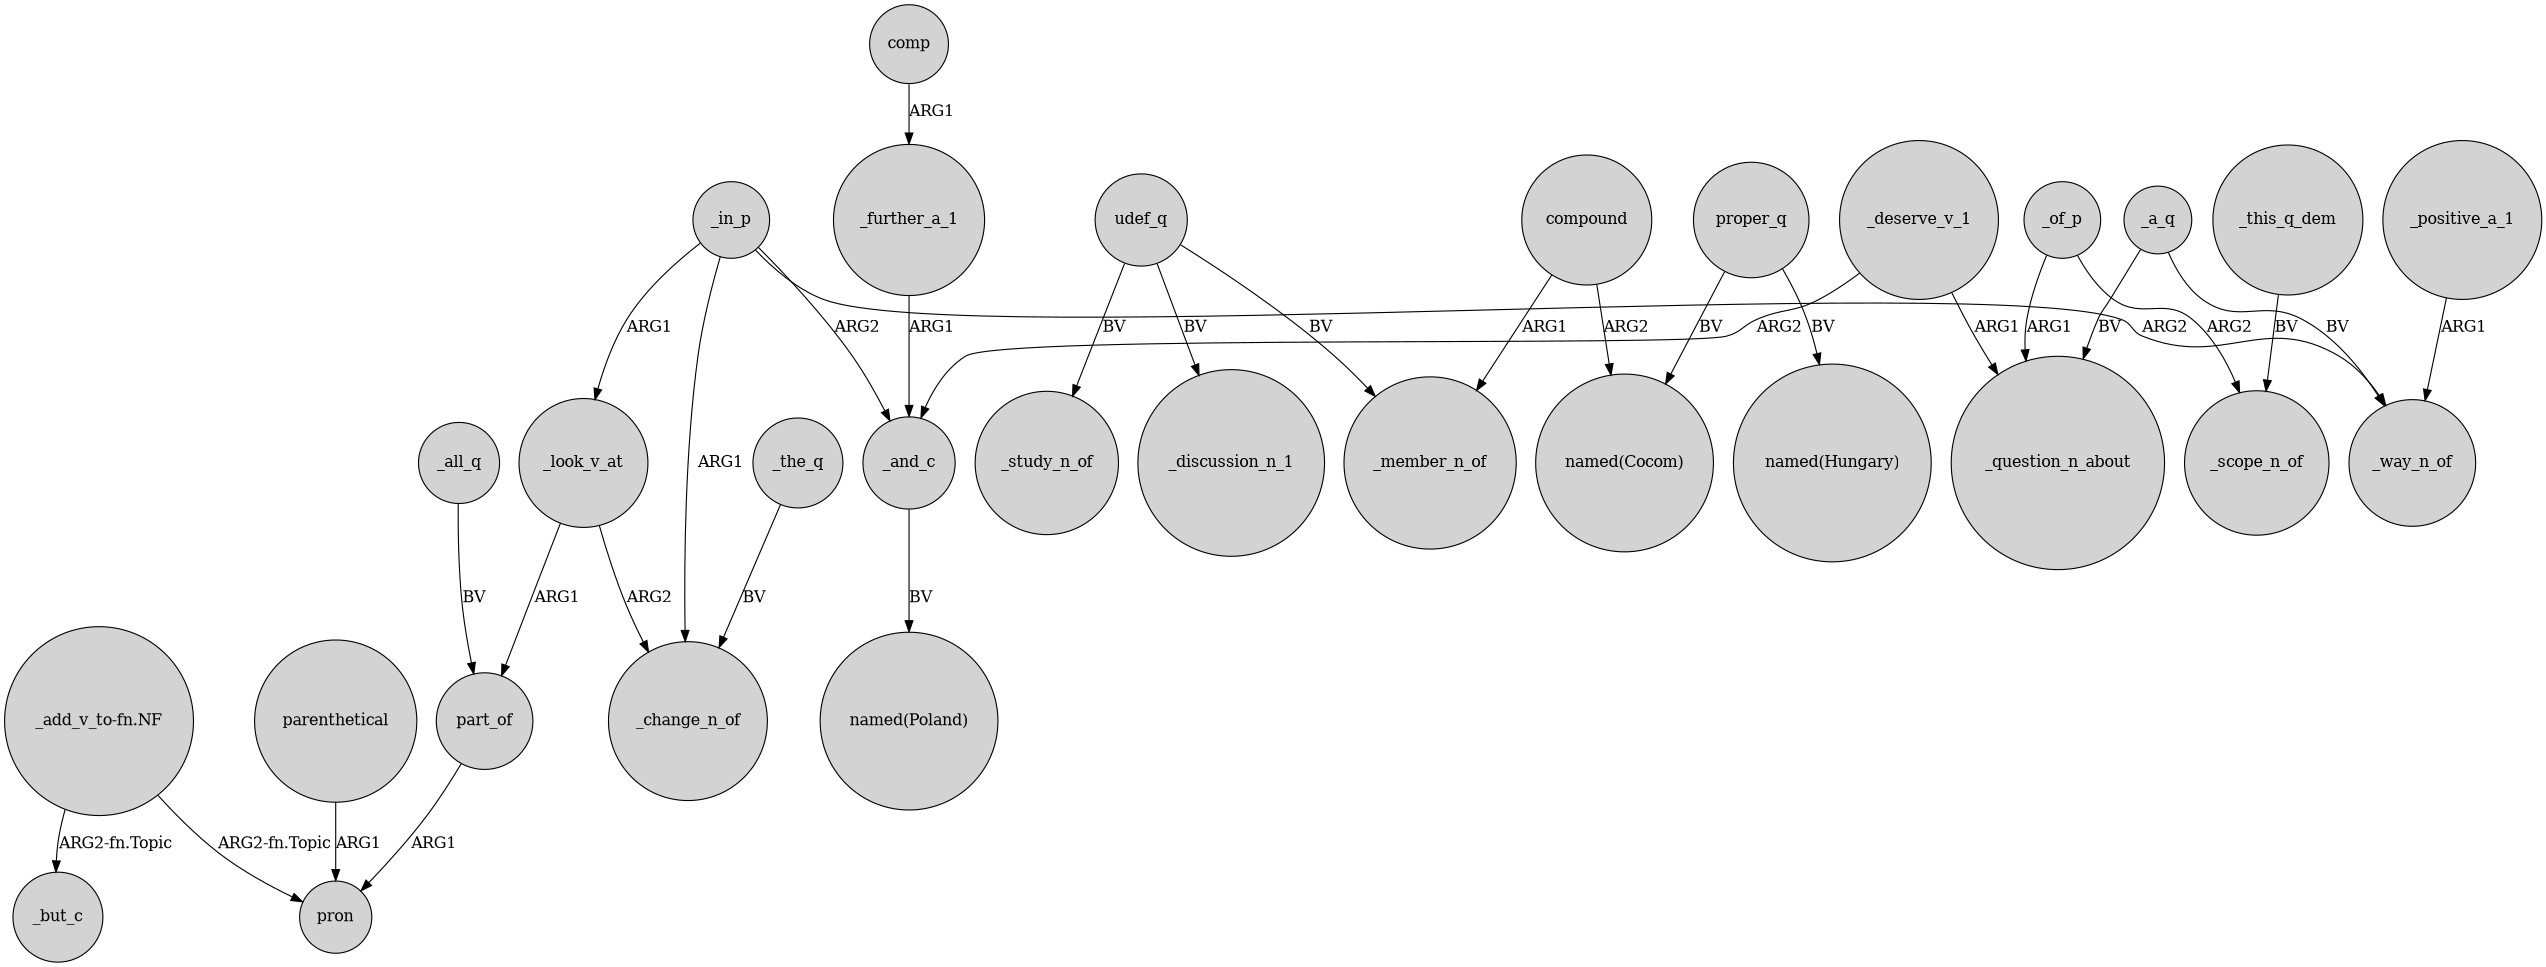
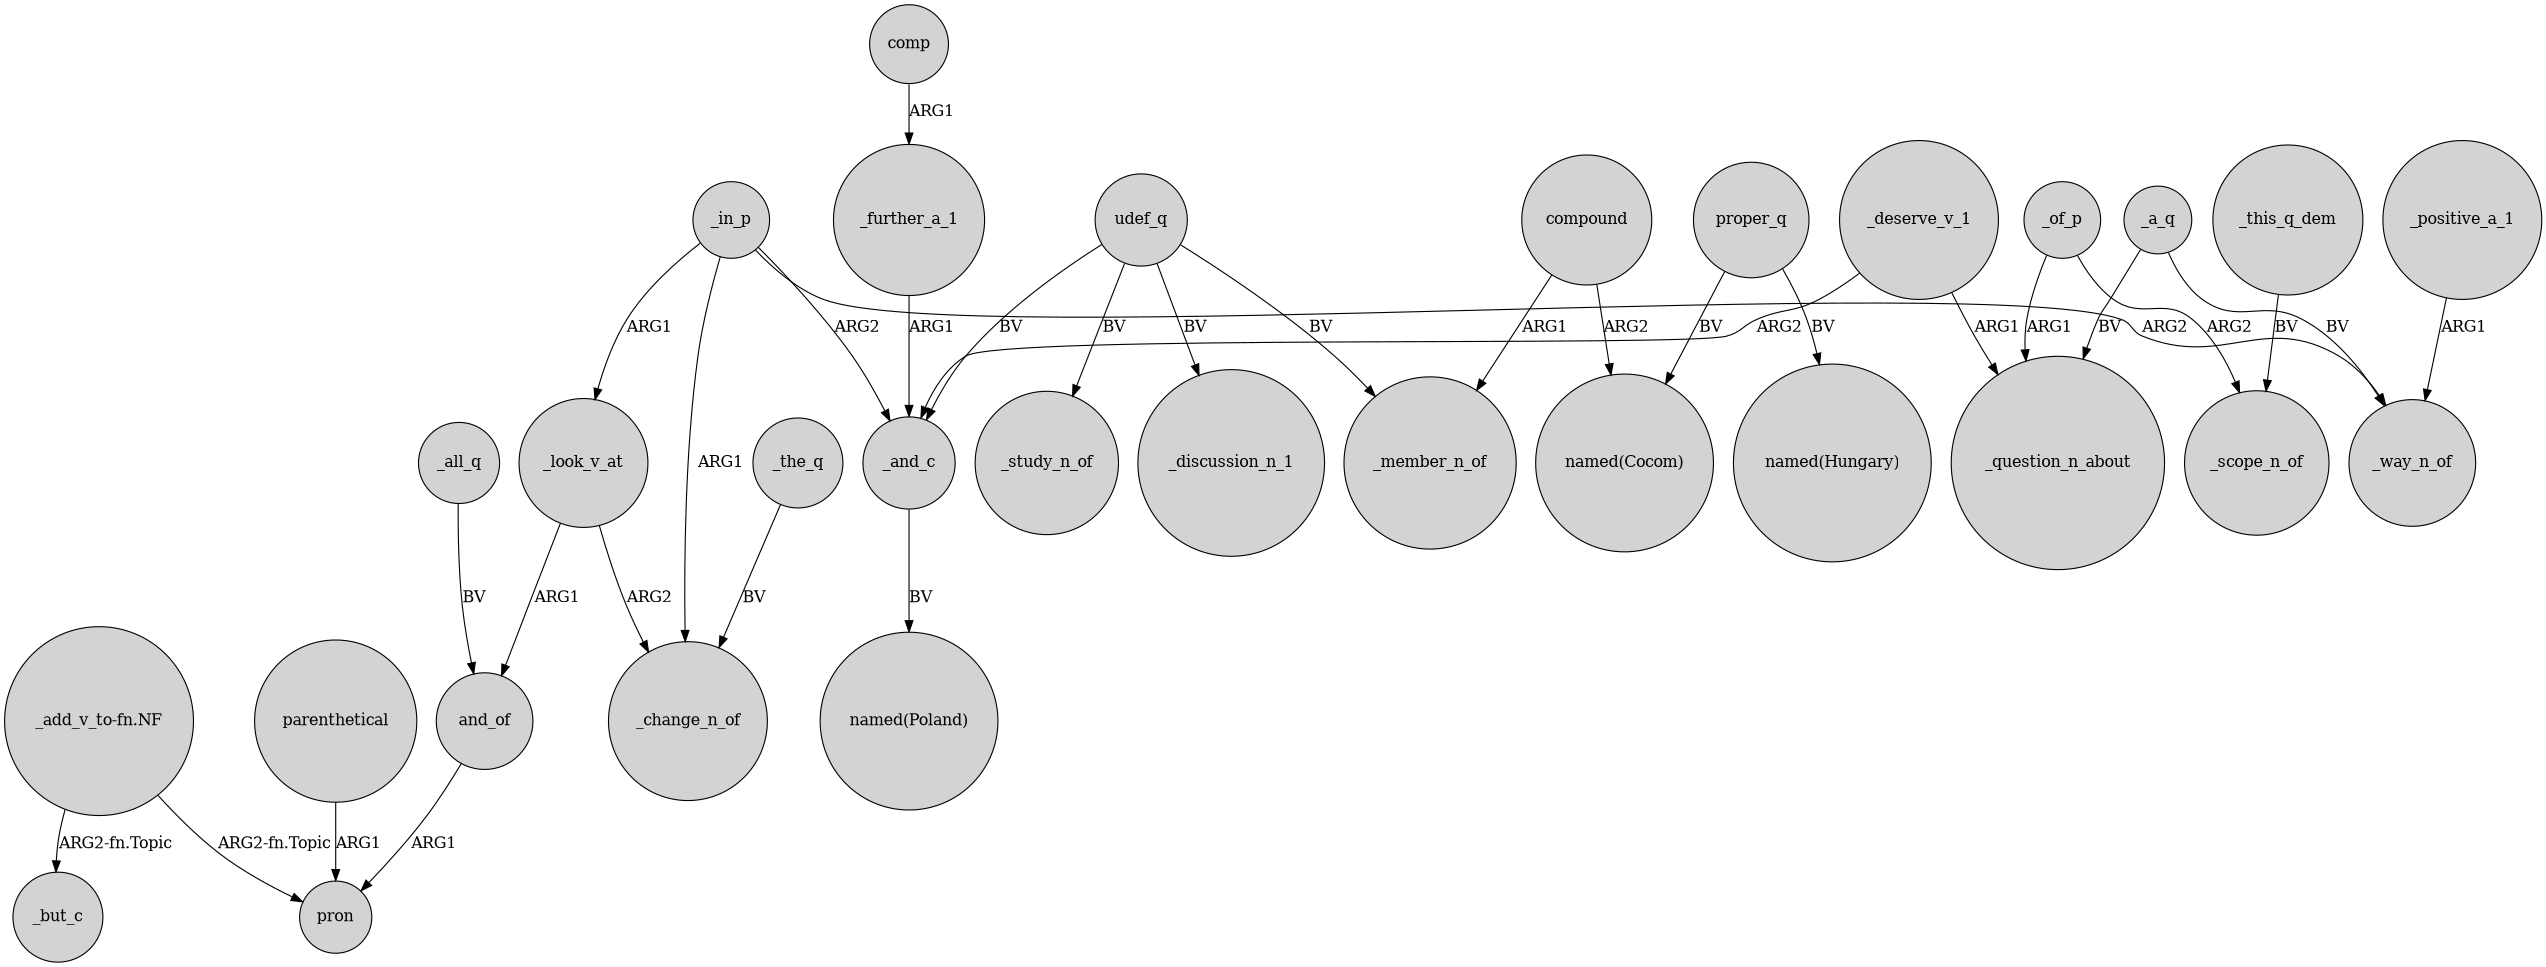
none -> (1015, 308)
(485, 721) -> (485, 721)
